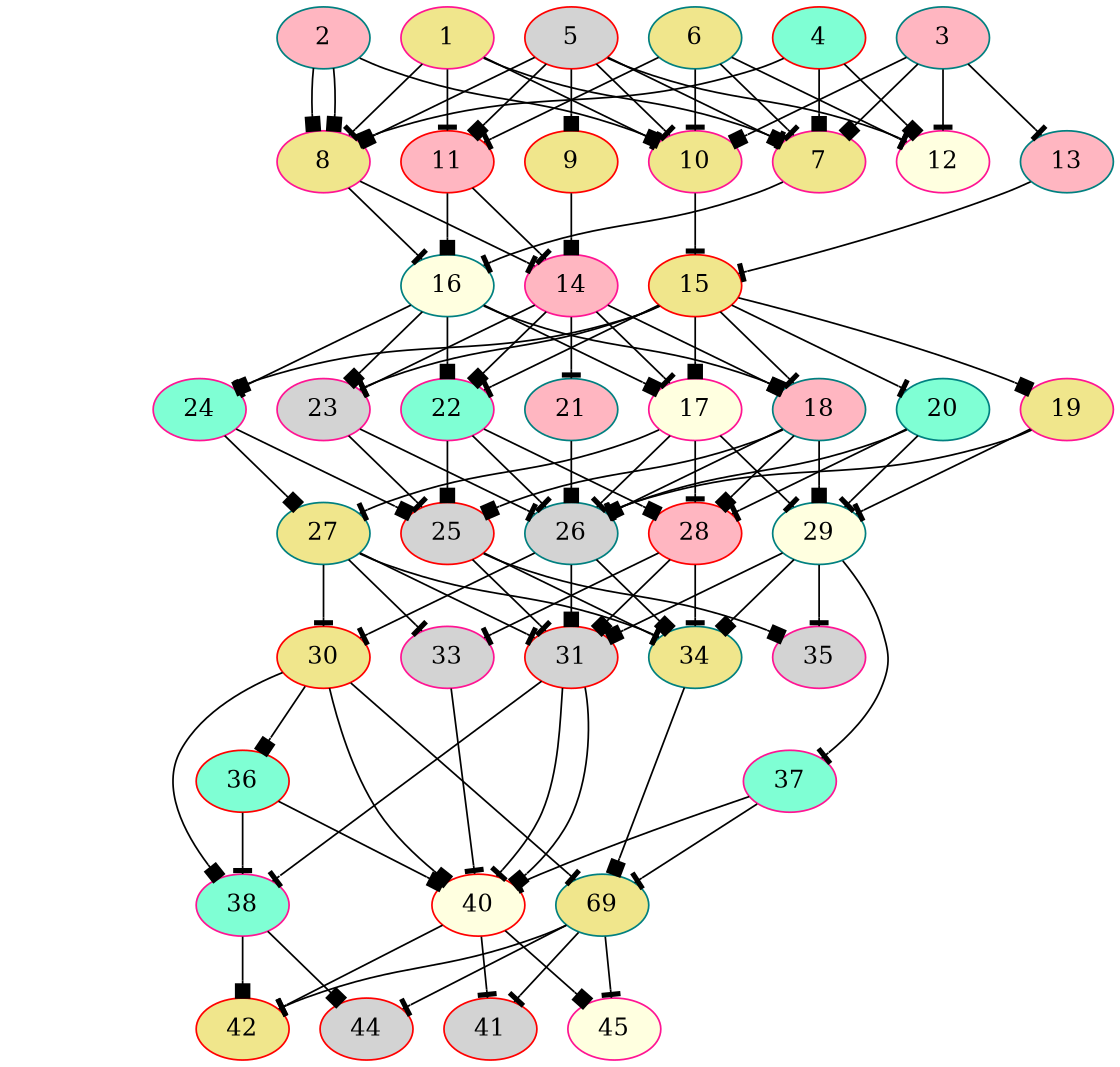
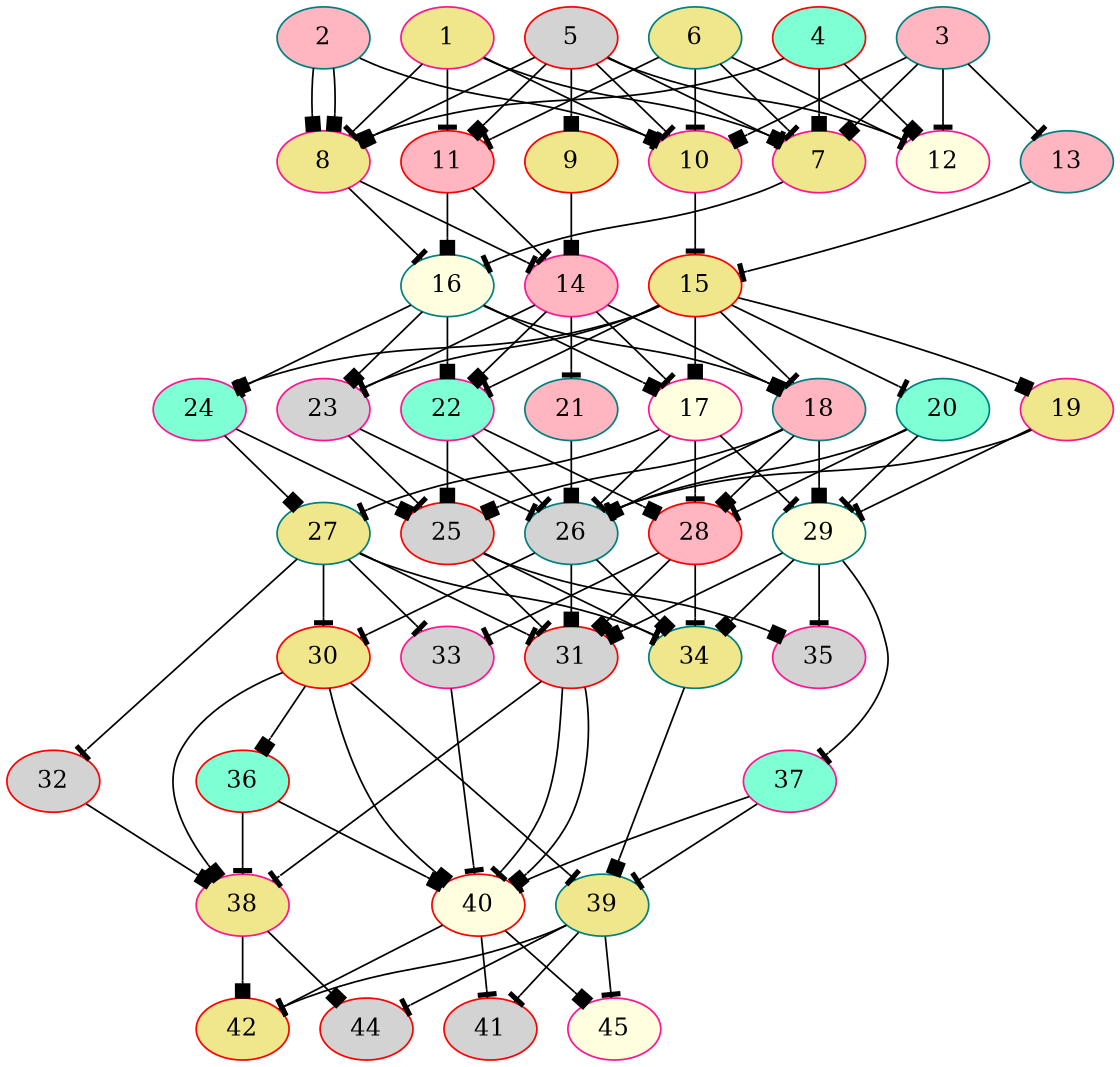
none -> (53, 781)
(243, 905) -> (243, 905)
(602, 905) -> (602, 905)
